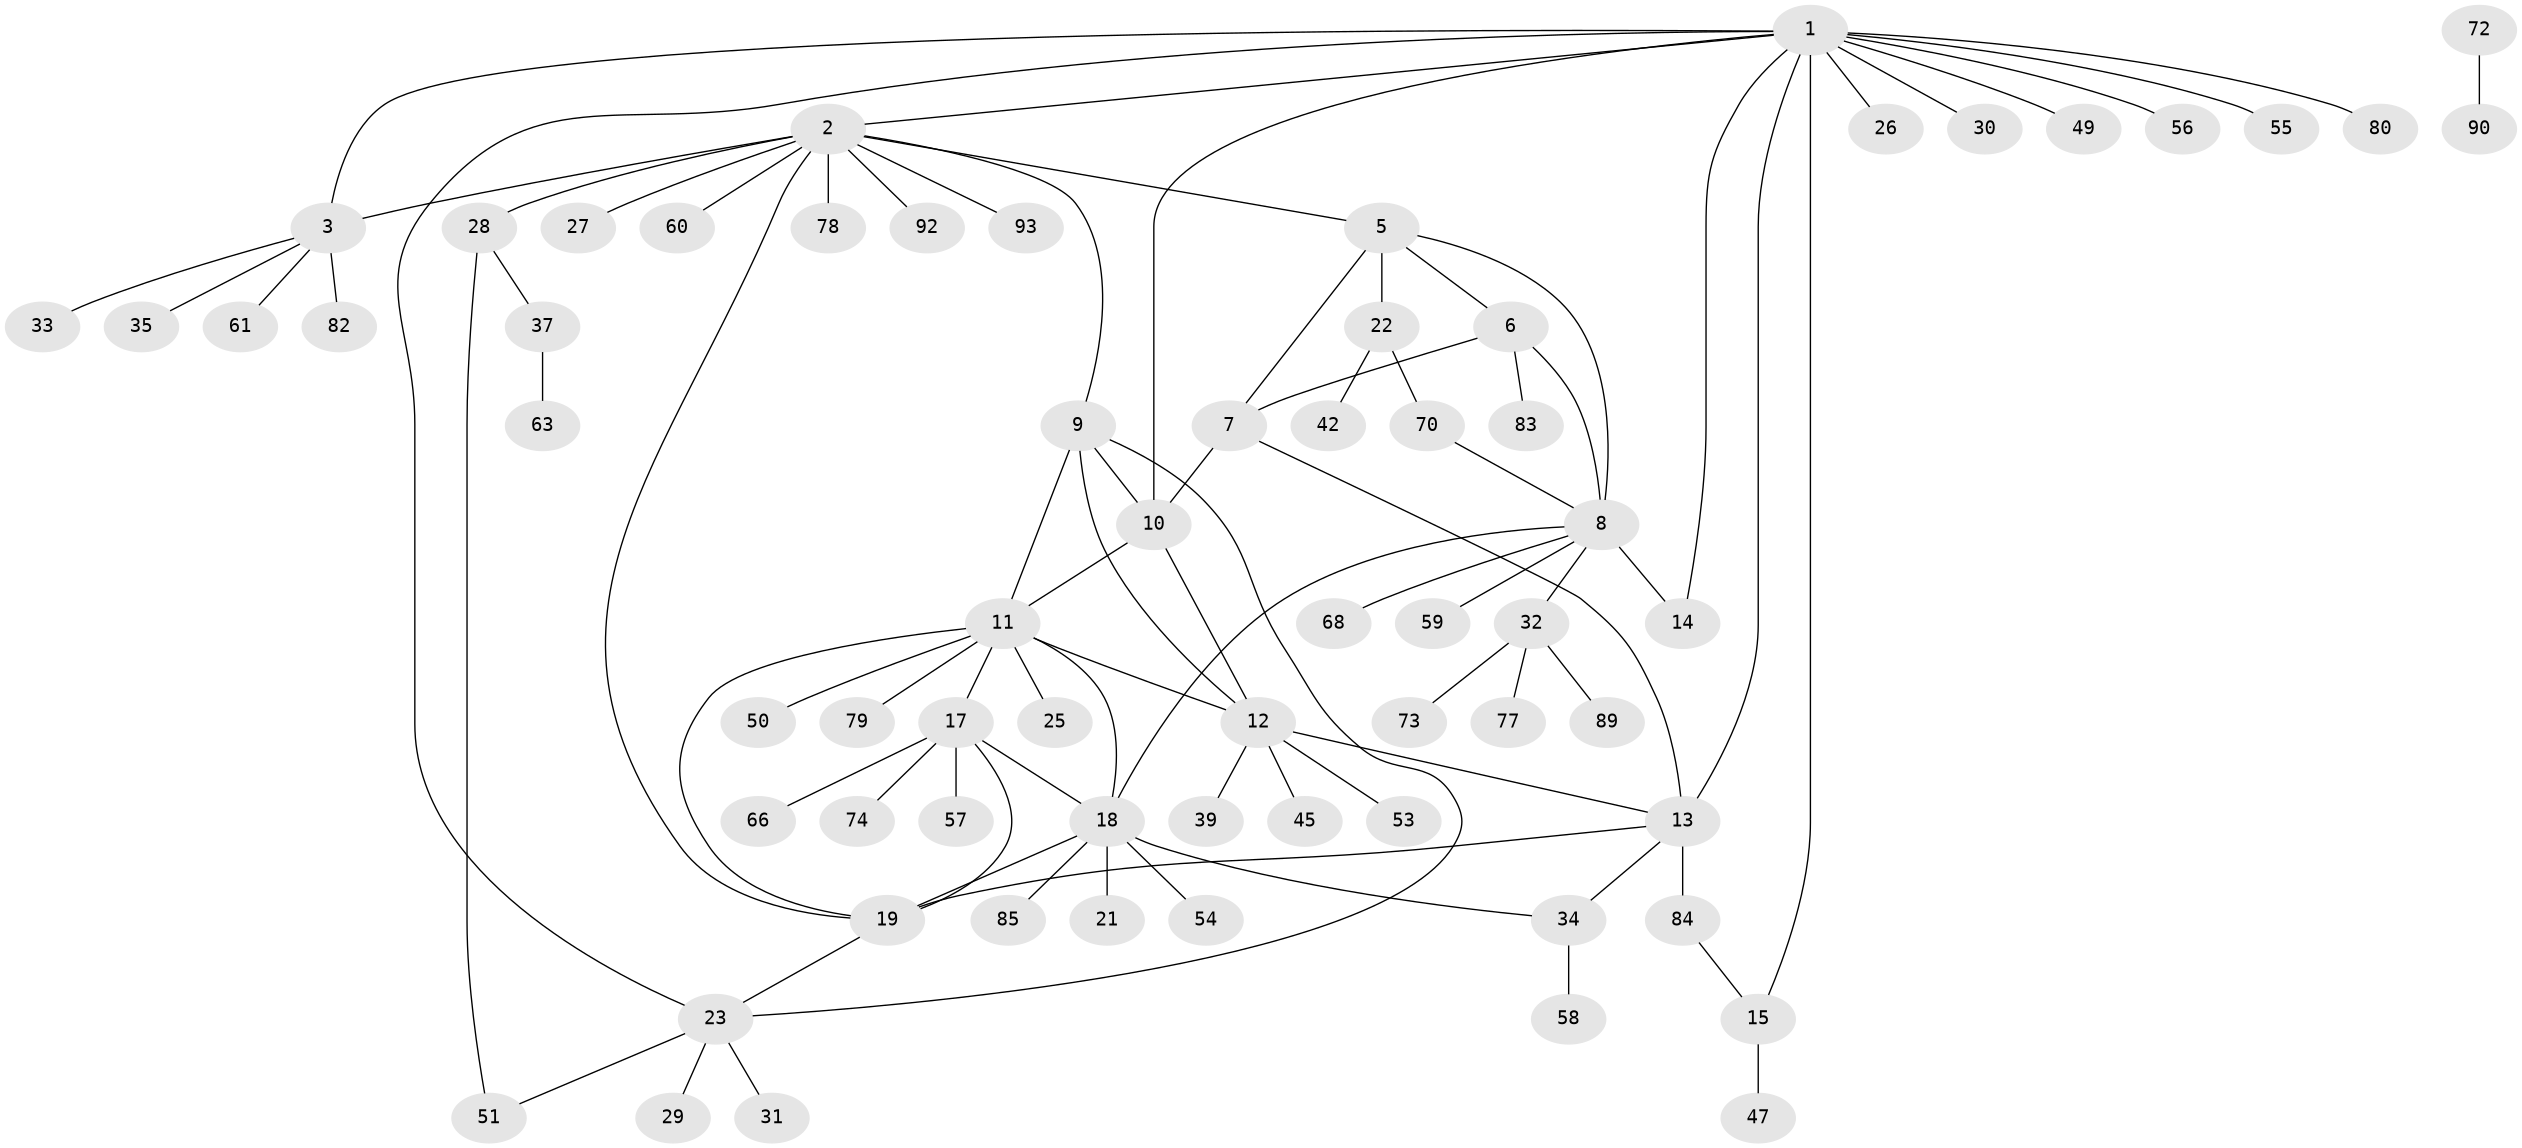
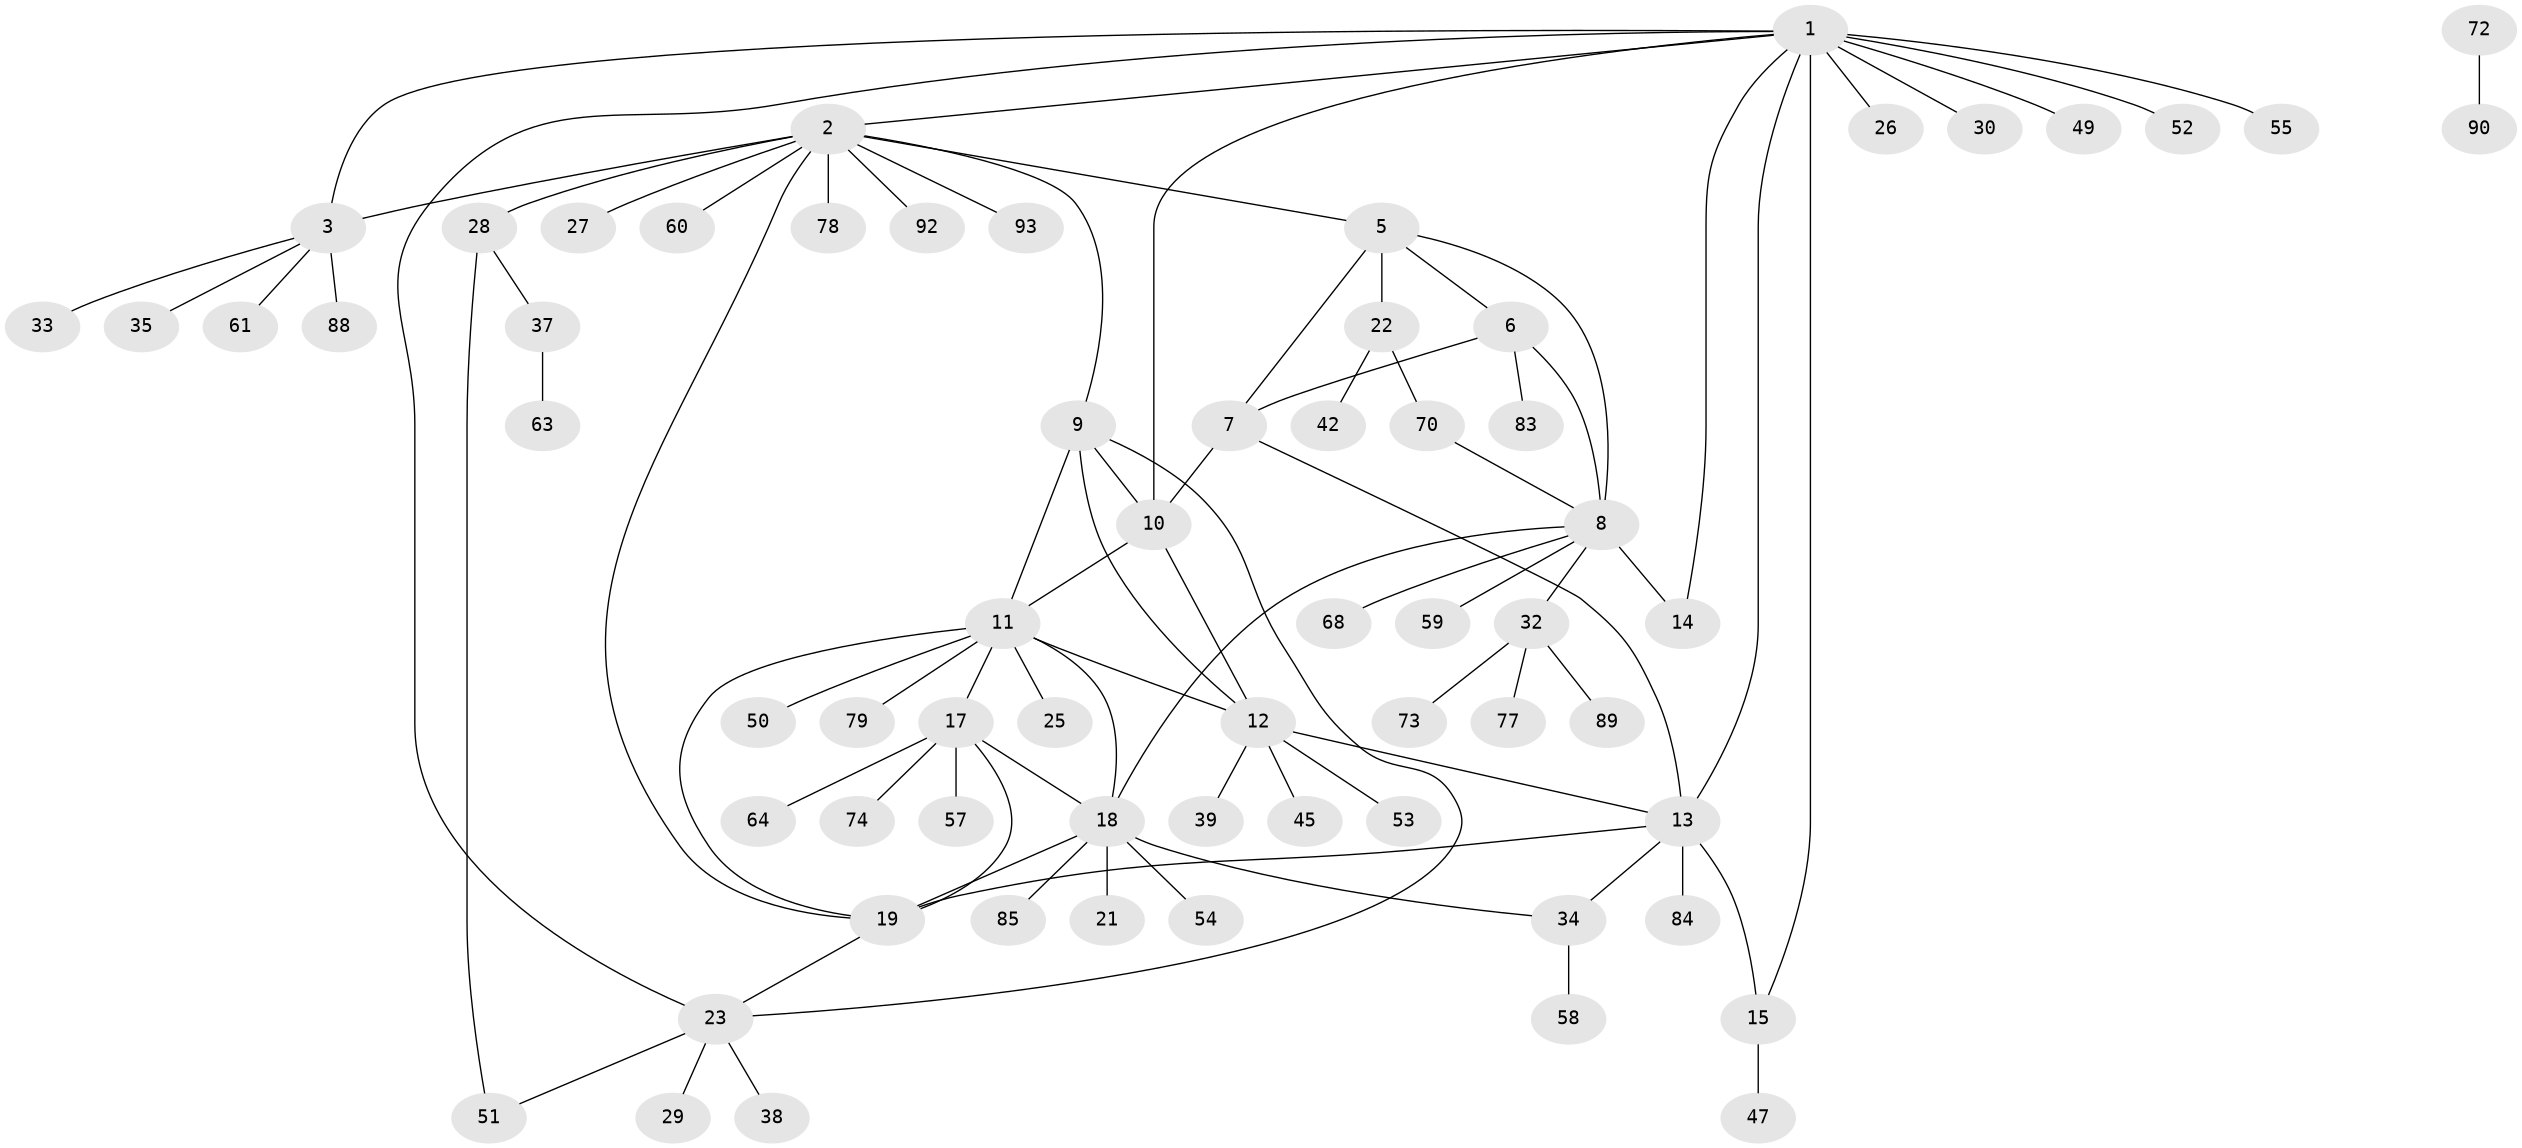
(2183, 129) -> (2183, 129)
(2380, 129) -> none
(339, 327) -> (339, 327)
(758, 821) -> (758, 821)
(1720, 970) -> (1739, 915)
(772, 1118) -> (772, 1118)
